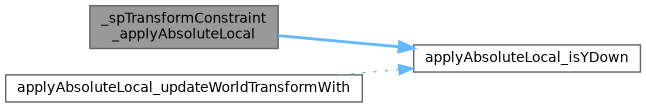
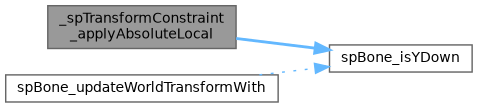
(527, 58) -> (401, 58)
(184, 88) -> (142, 88)
